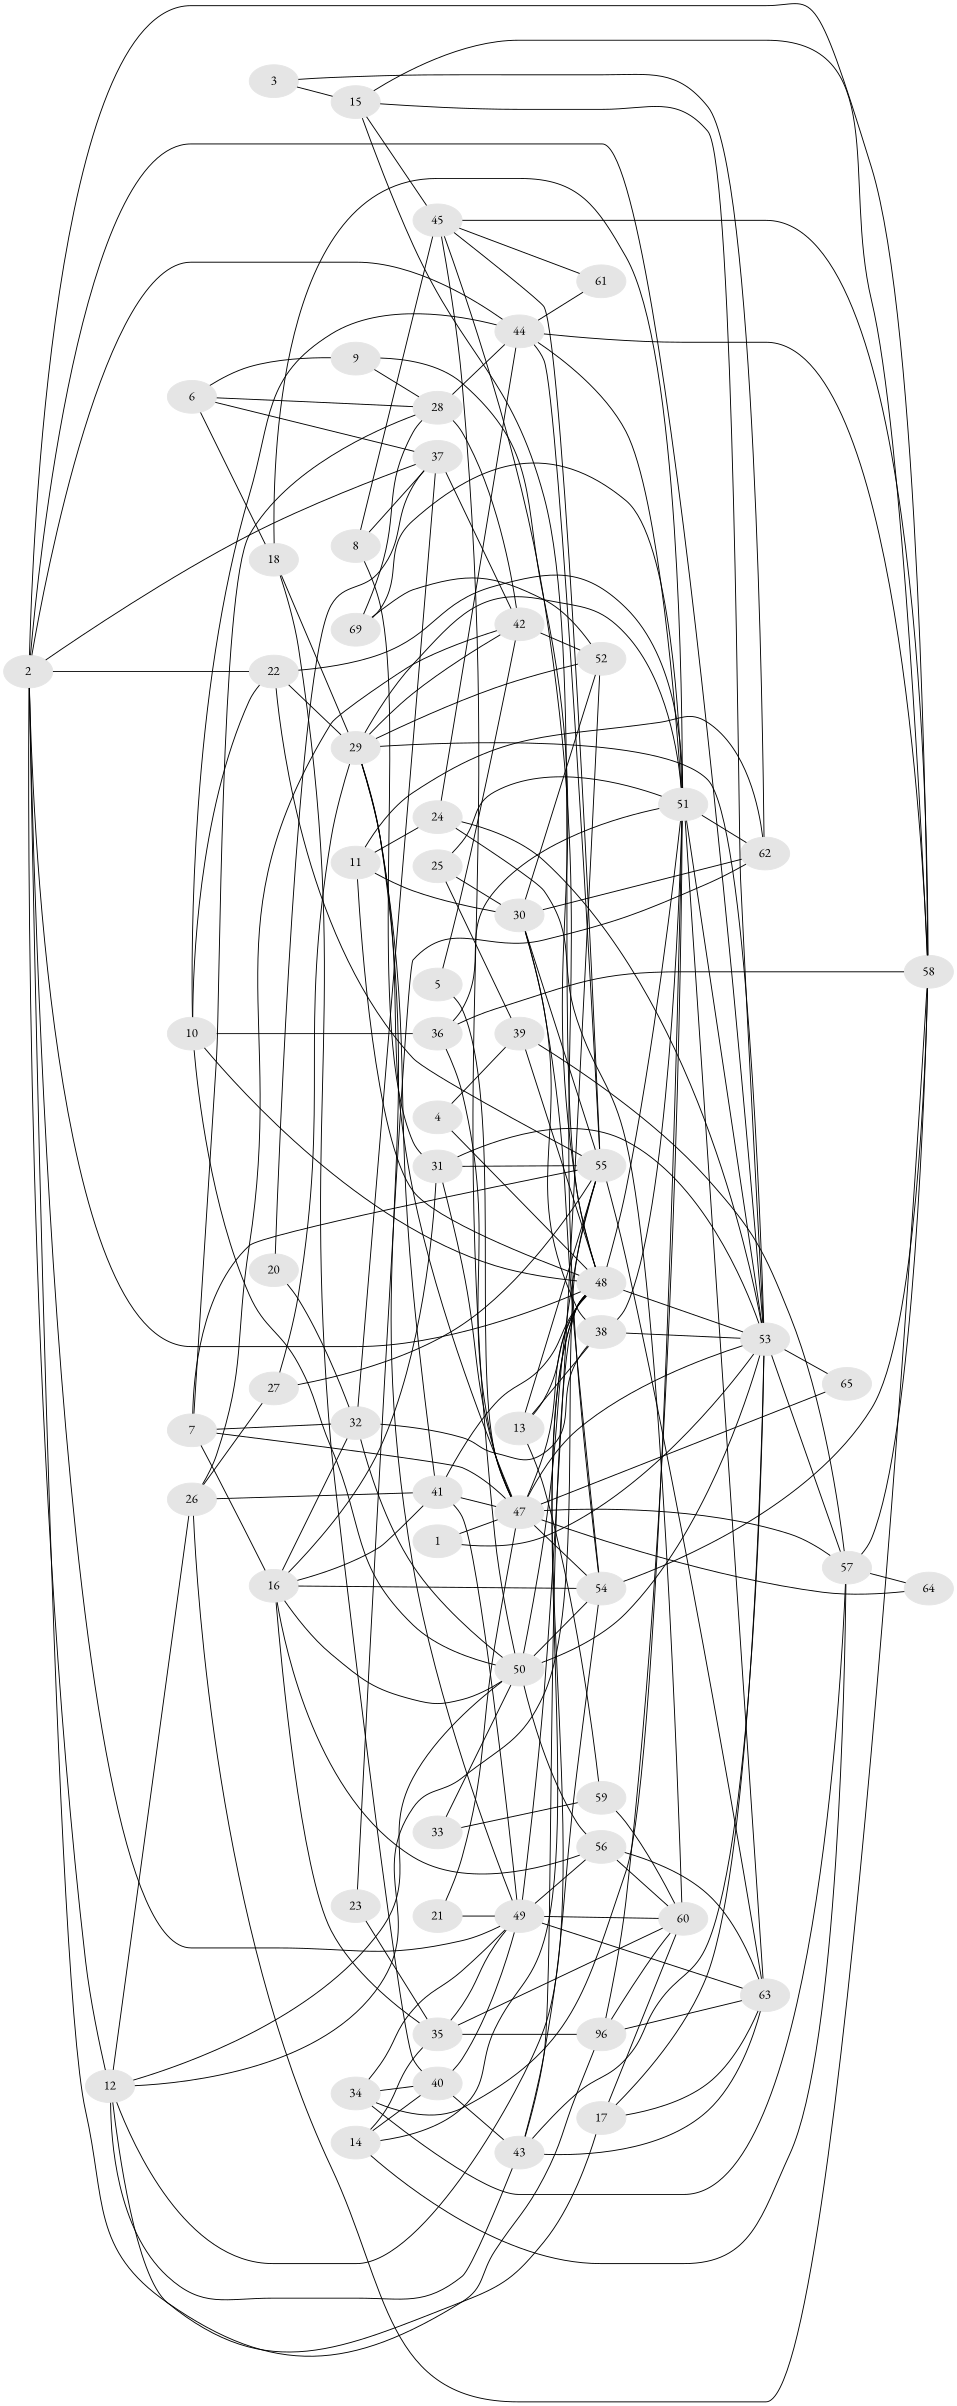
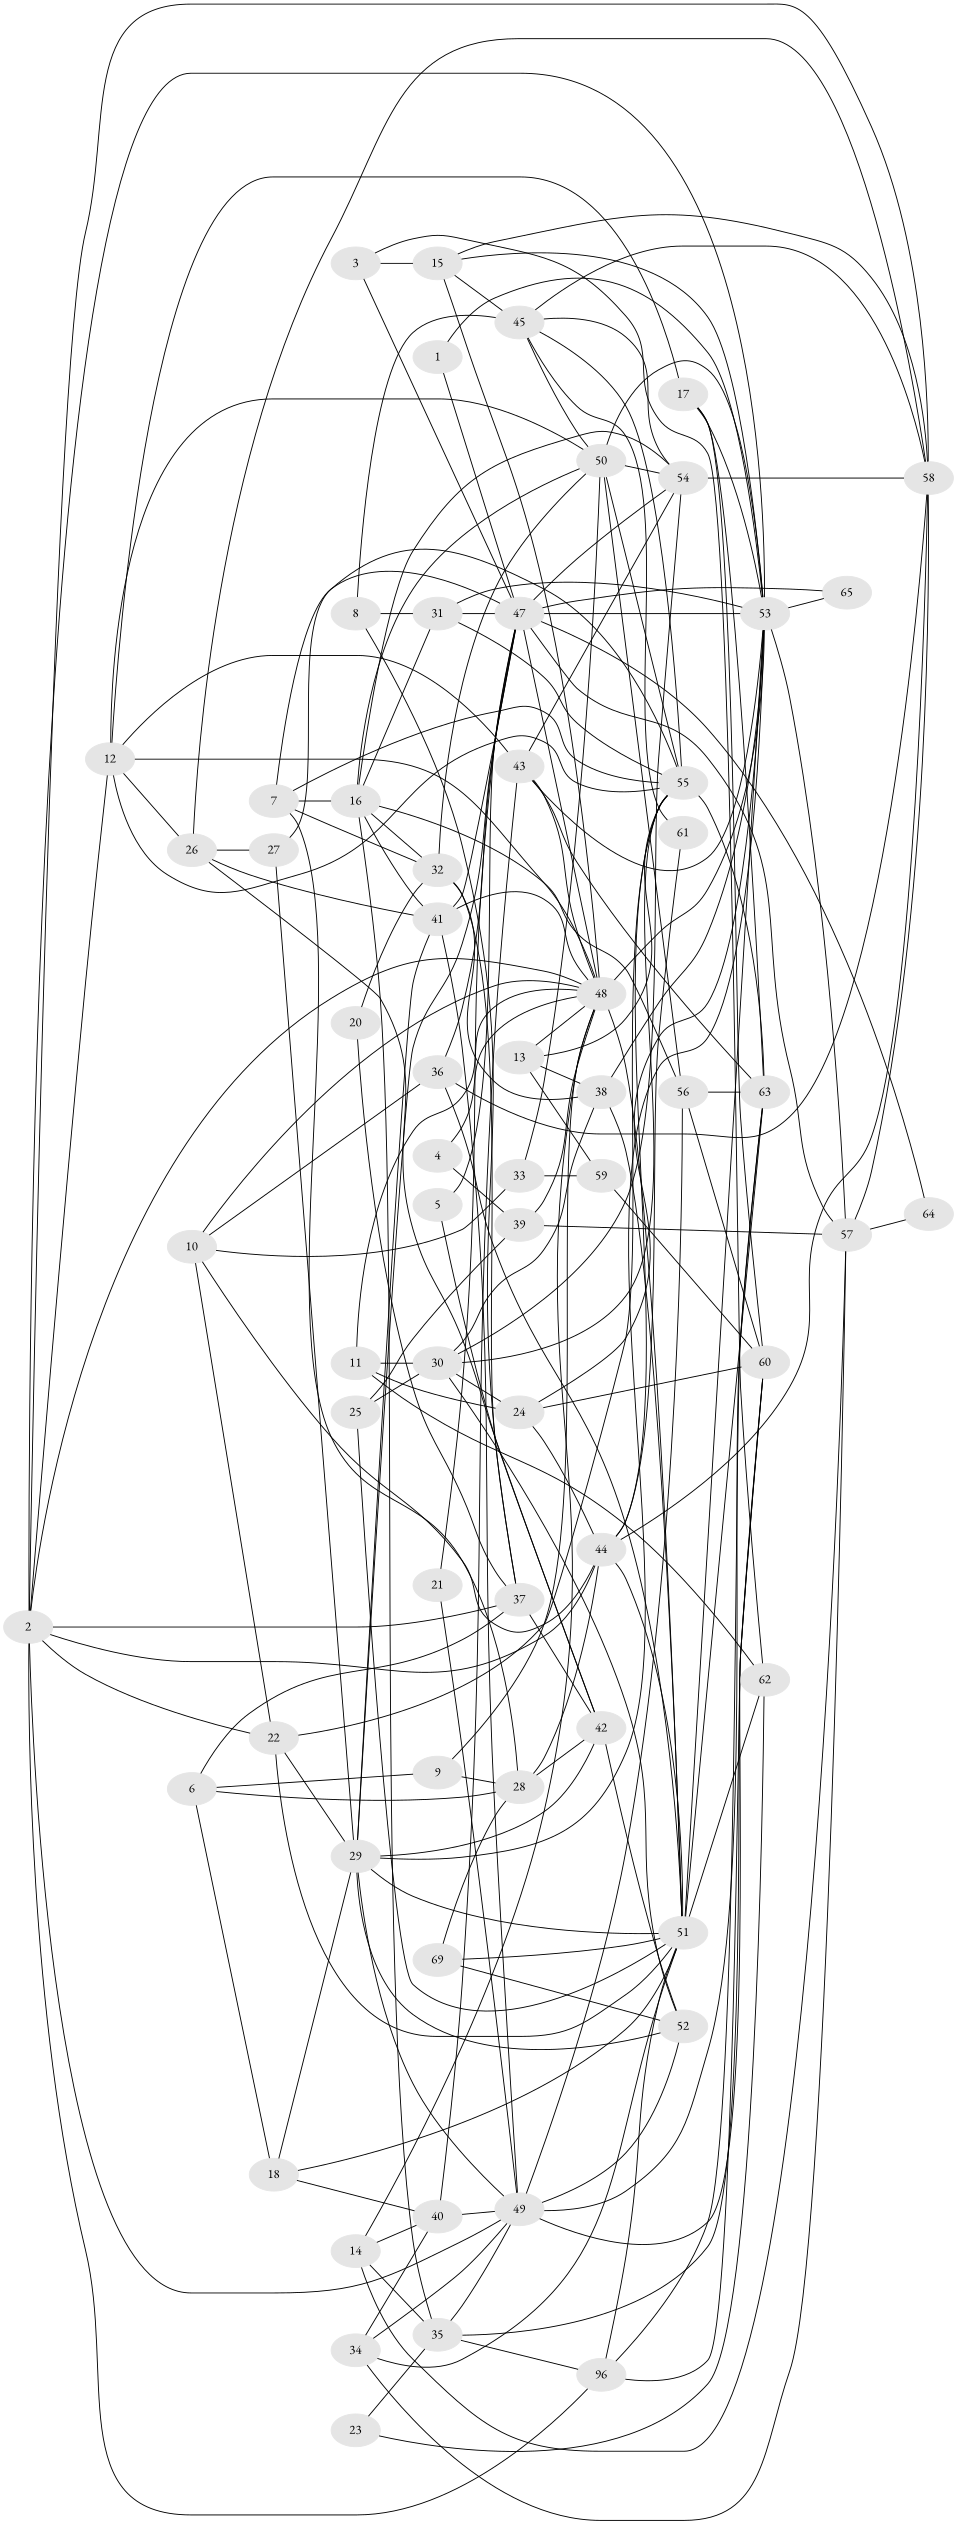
none -> (438, 438)
(642, 884) -> (472, 1384)
(300, 1368) -> (355, 1254)
